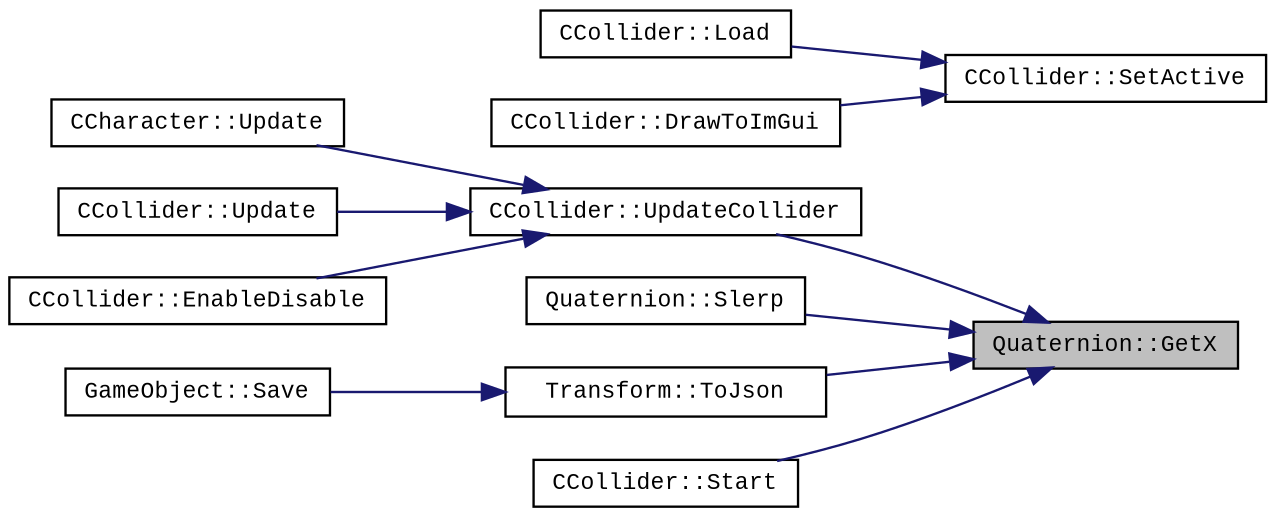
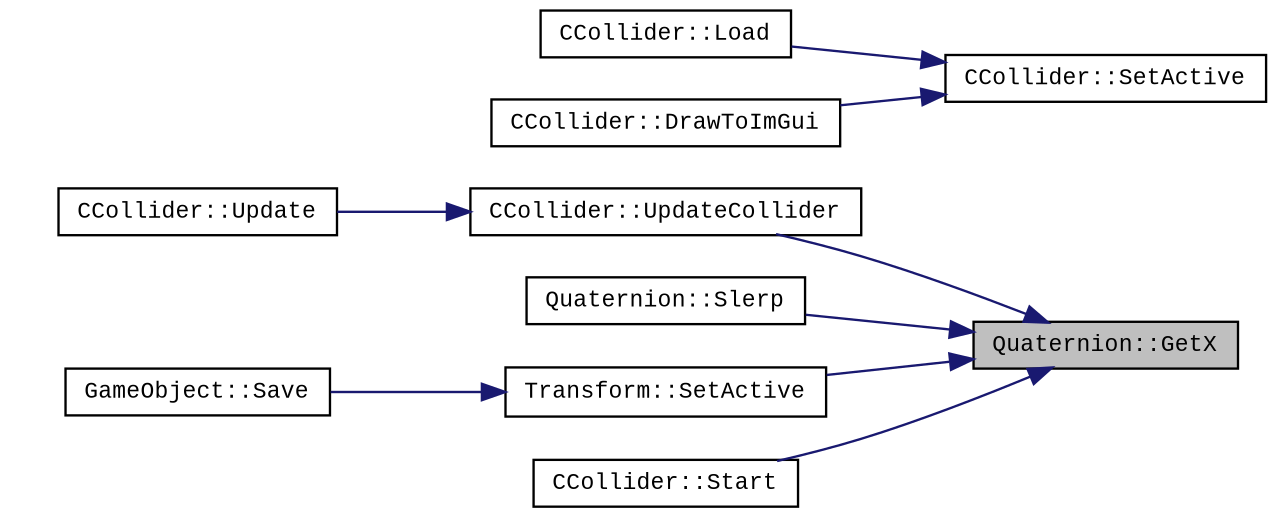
(198, 123) -> none
(198, 301) -> none
(666, 392) -> (666, 392)
